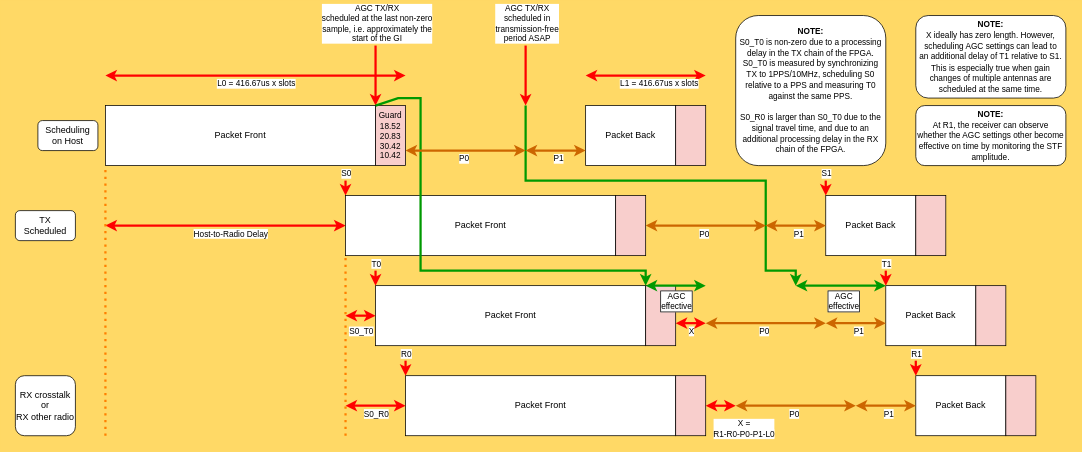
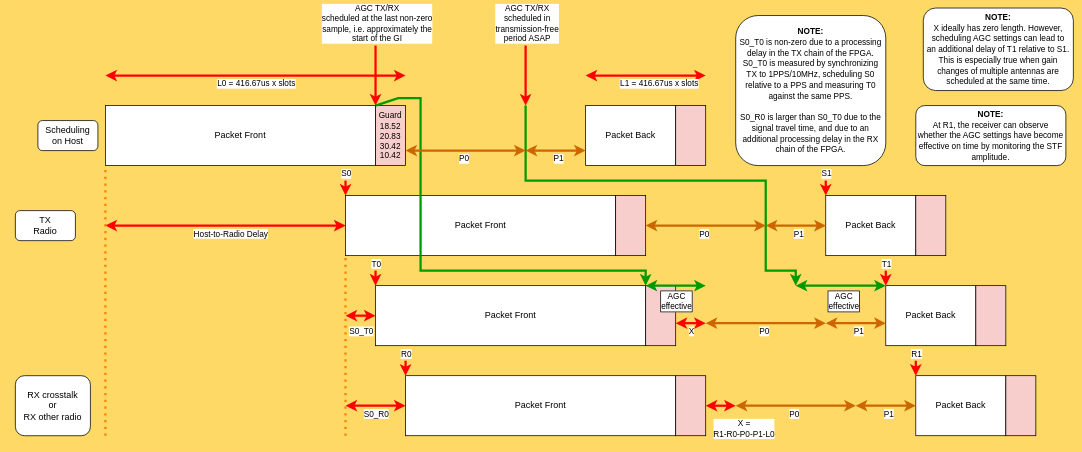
(990, 57) -> (998, 49)
(990, 135) -> (990, 135)
(45, 225) -> (45, 225)
(45, 405) -> (53, 405)
